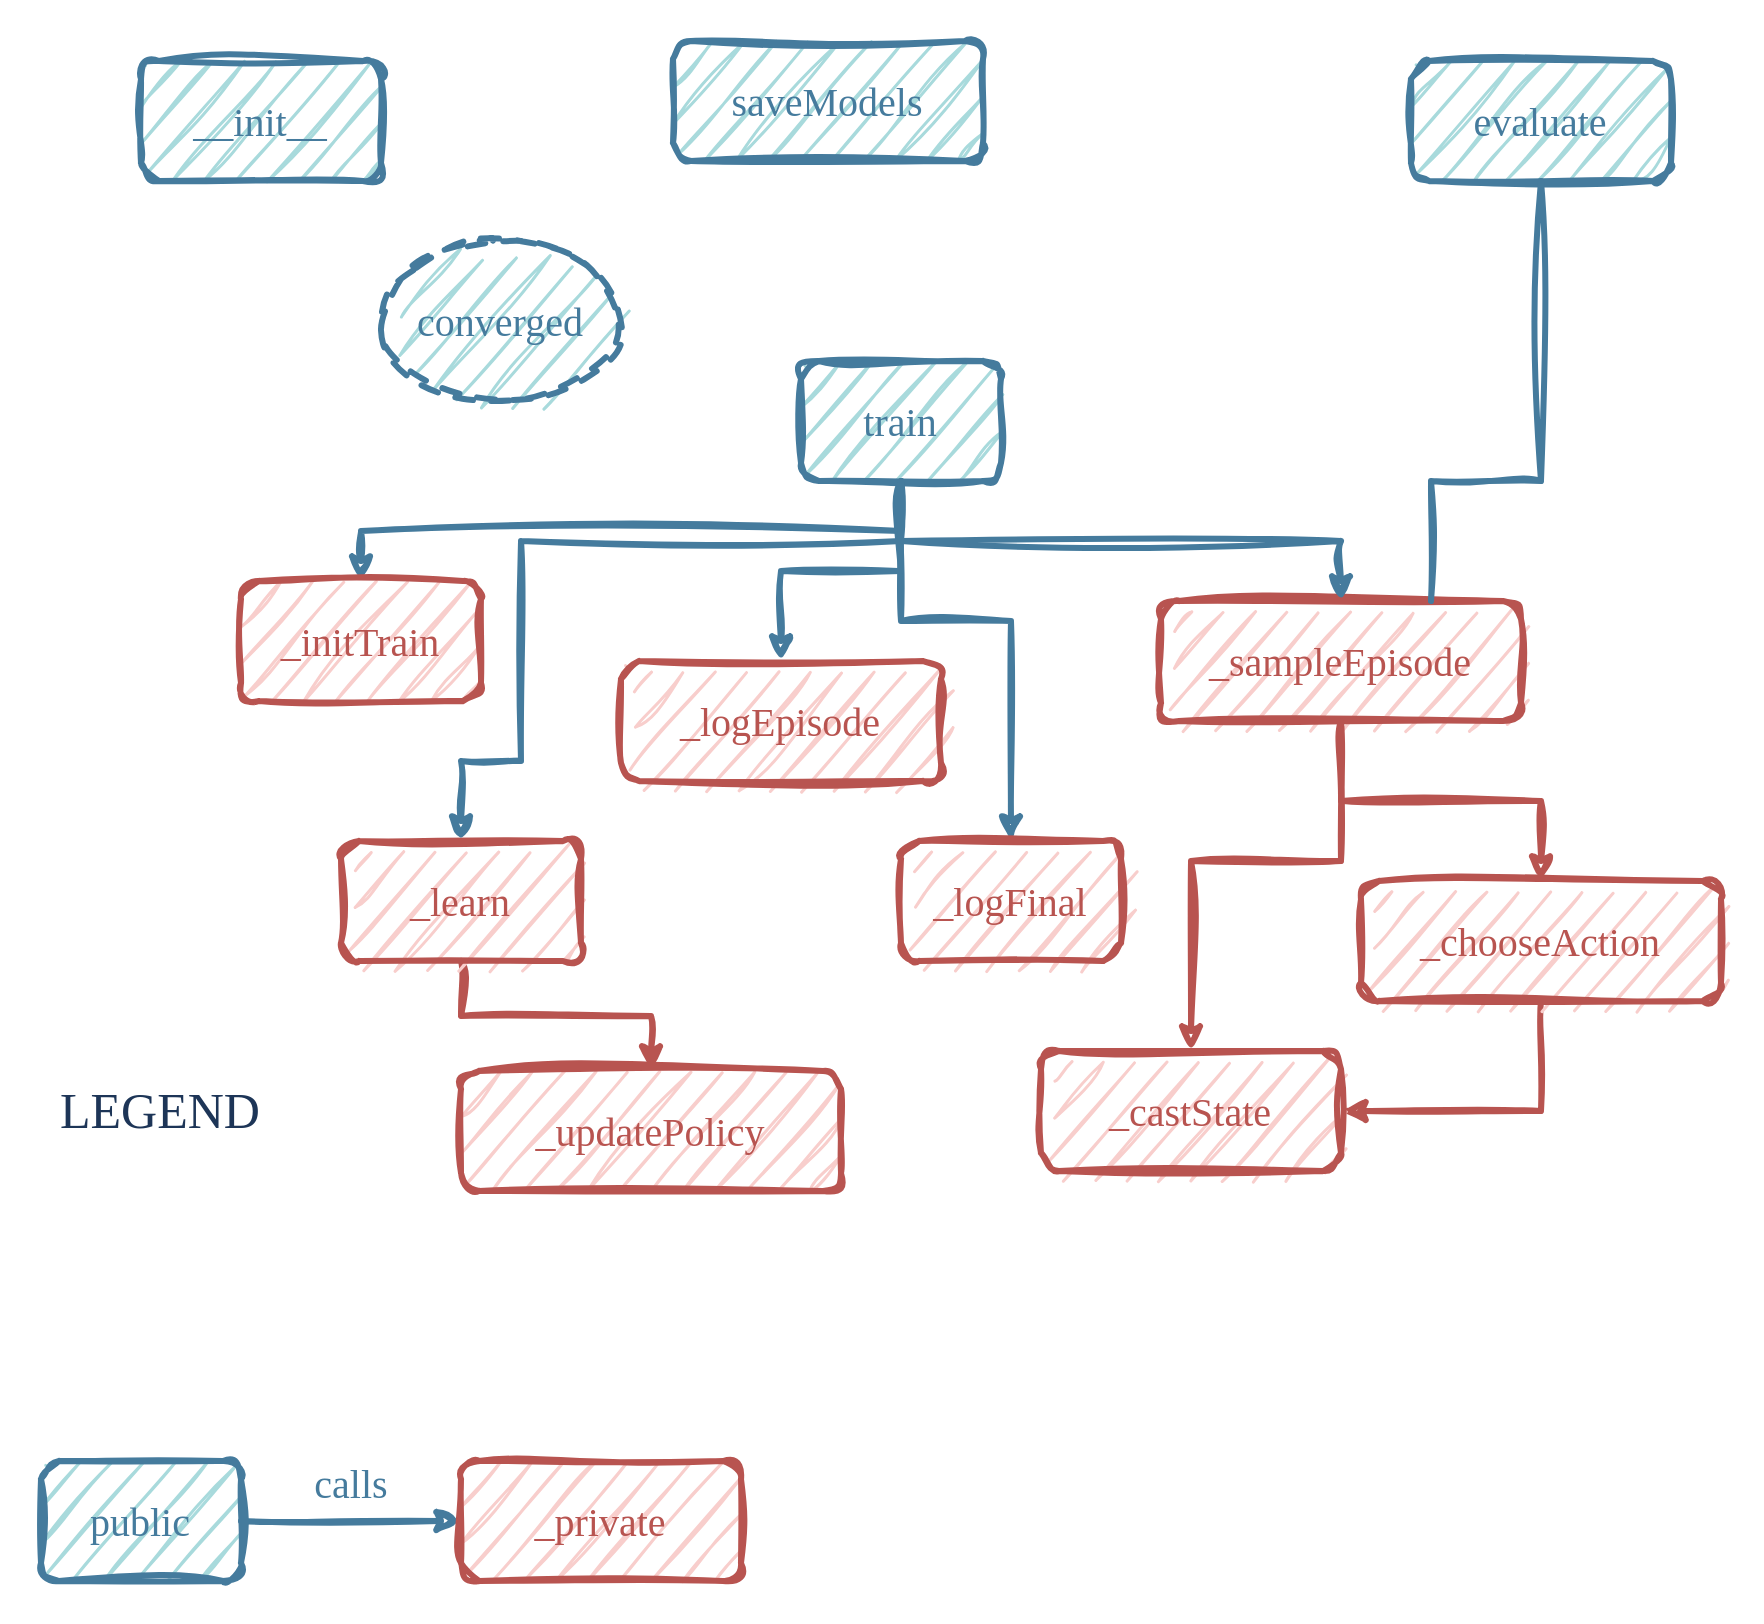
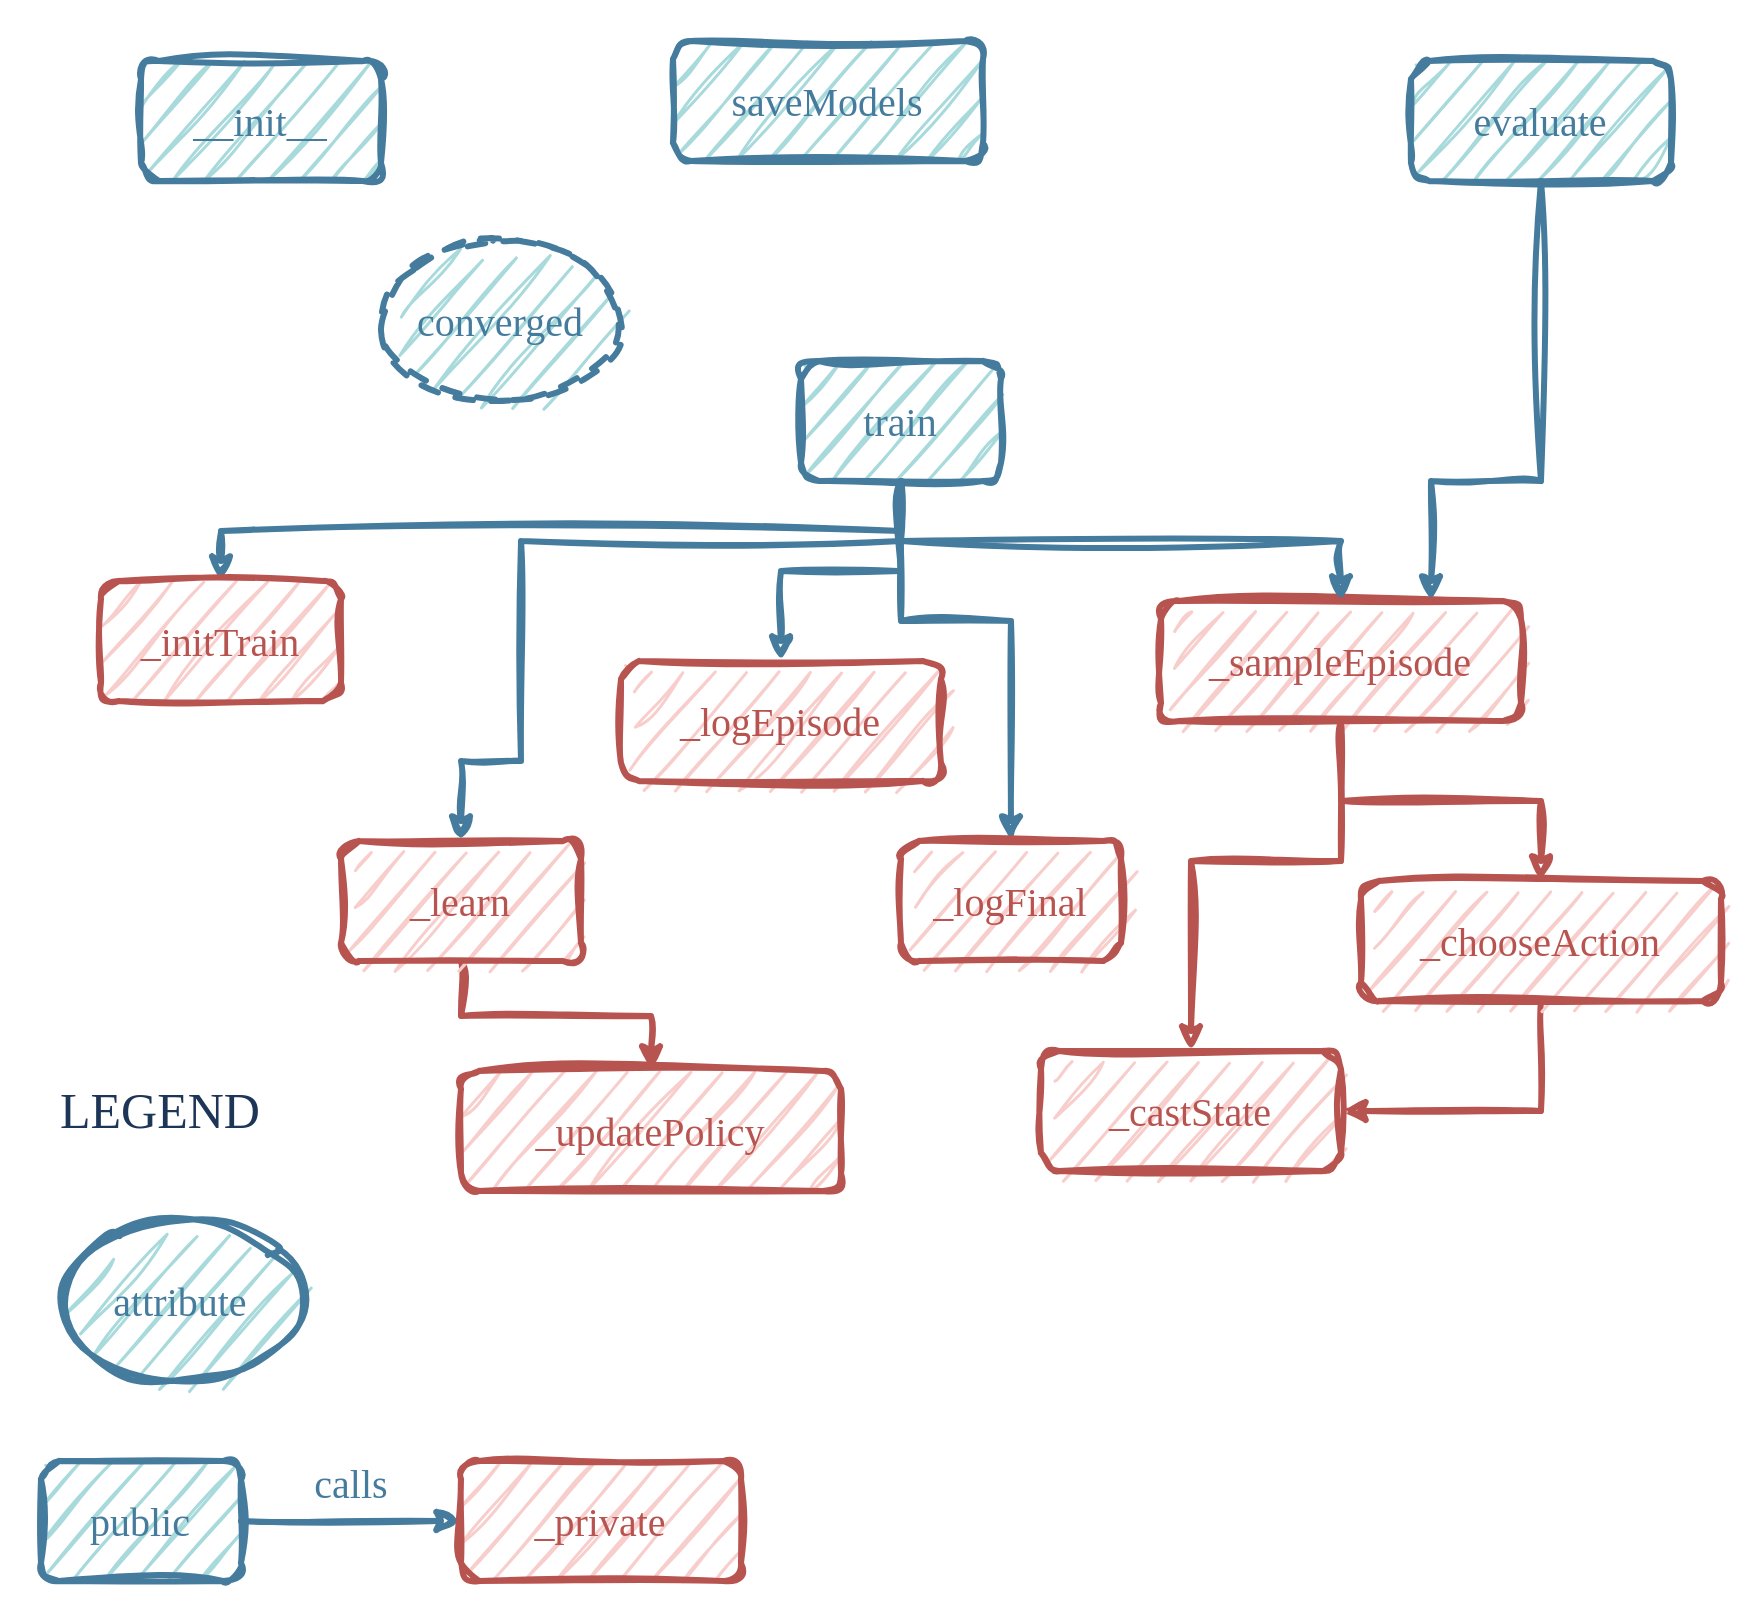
(1431, 597) -> (1431, 581)
(361, 641) -> (221, 641)
none -> (181, 1301)
